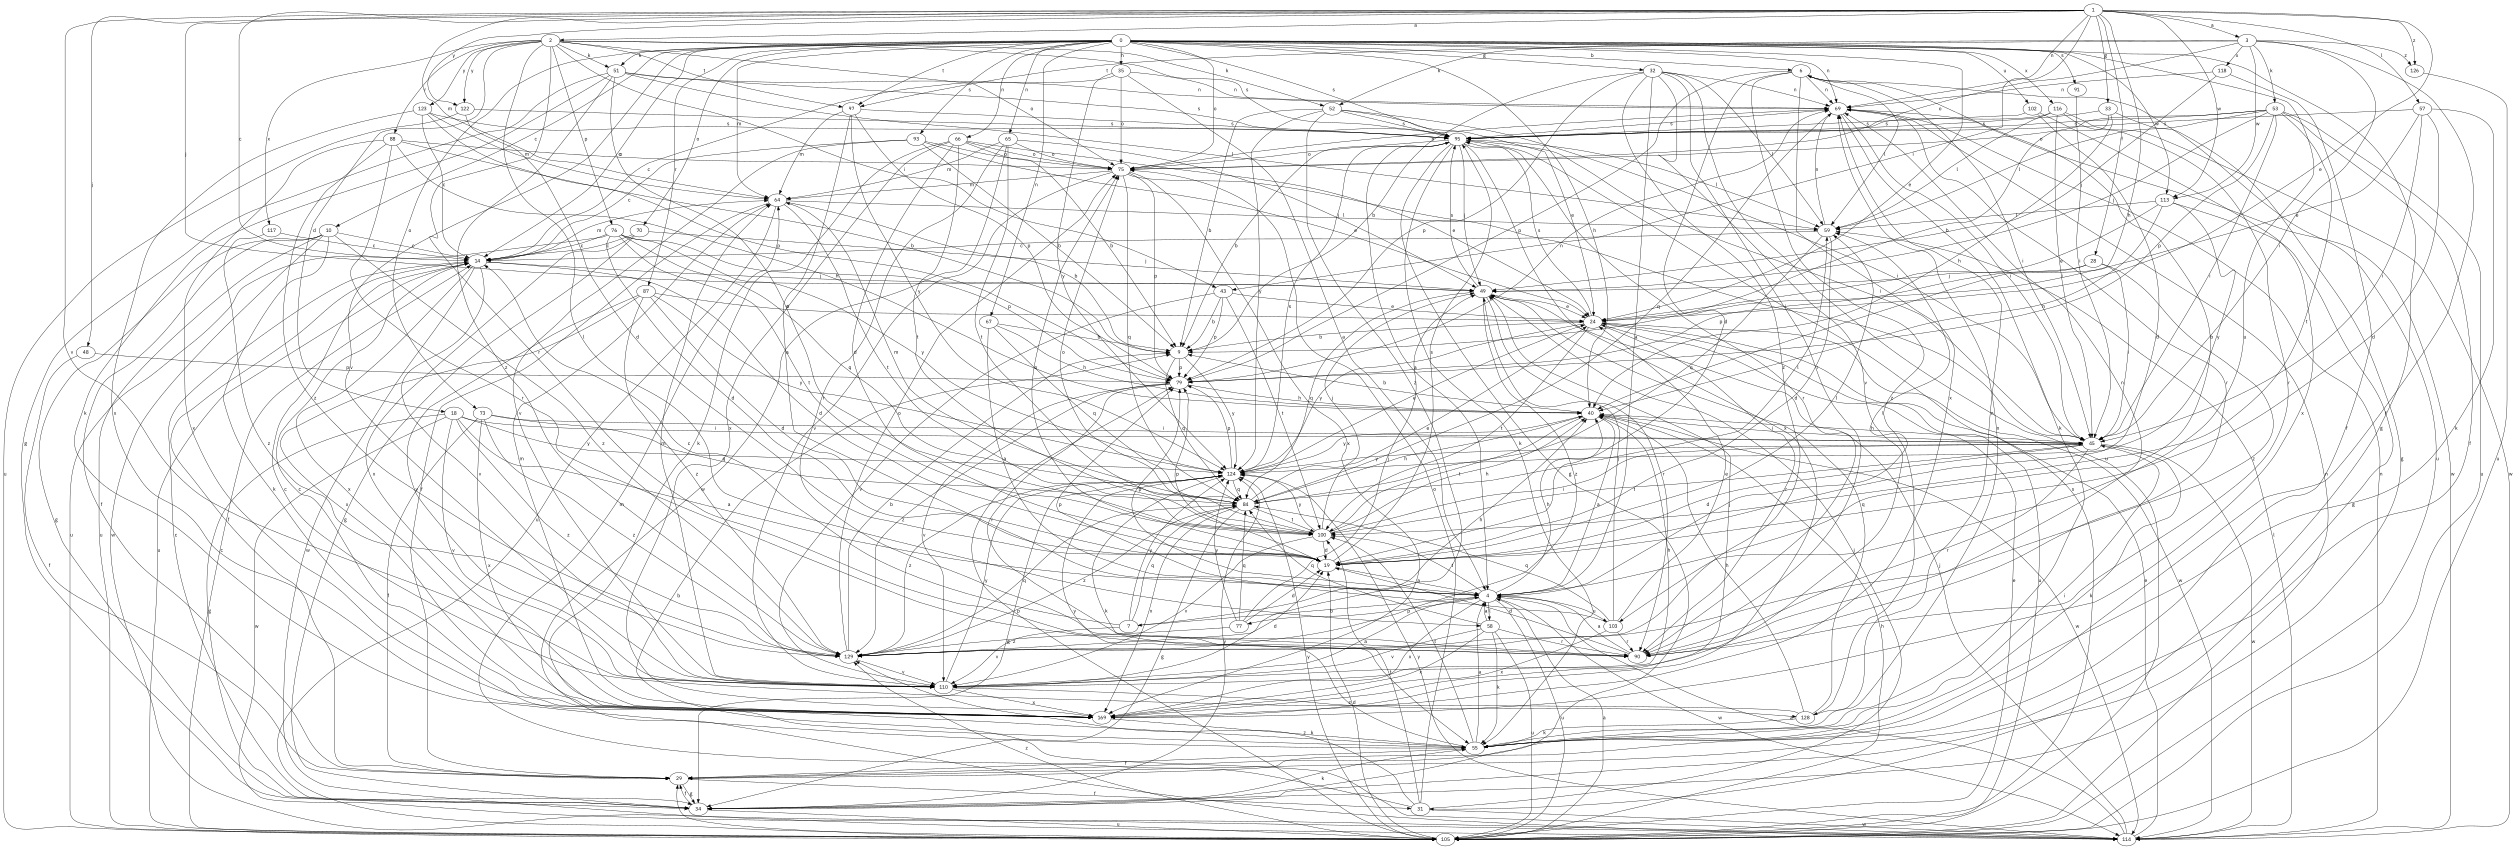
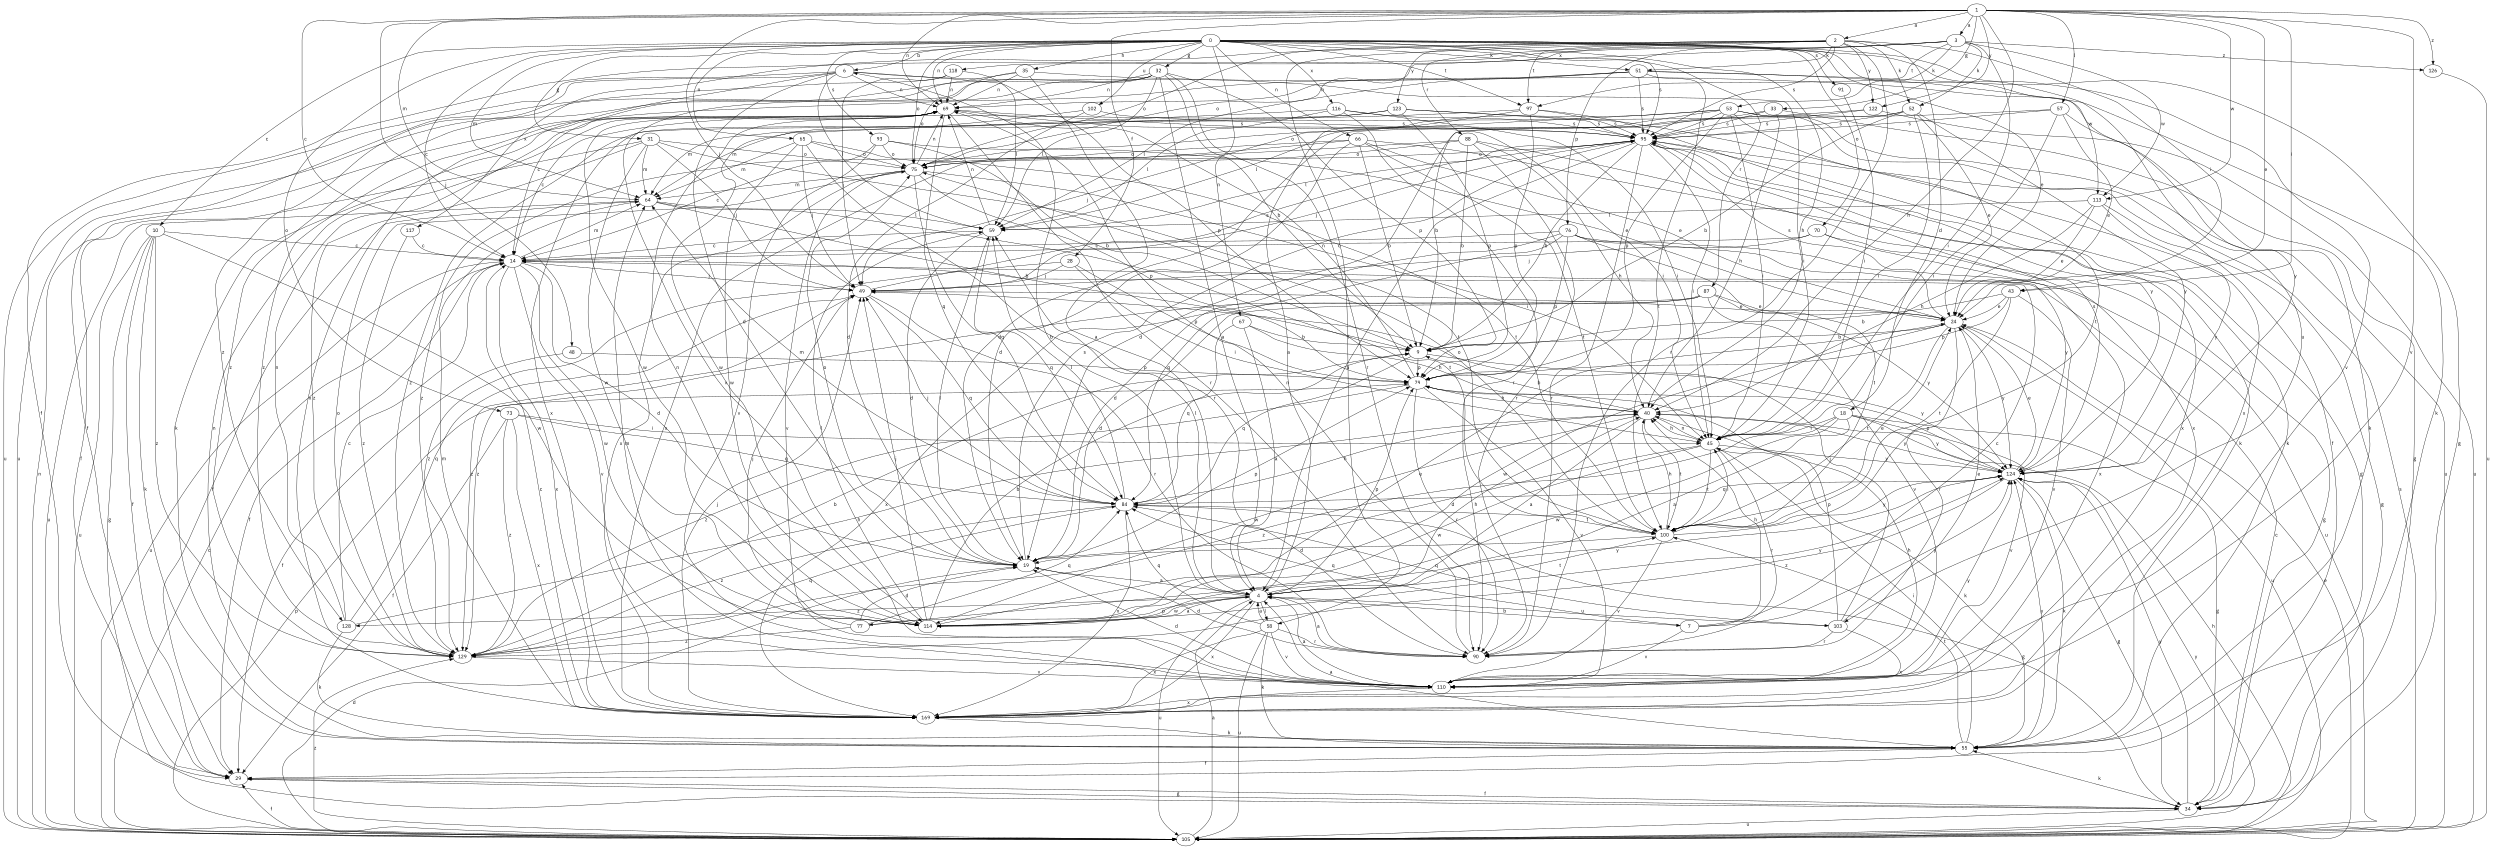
none -> (1016, 131)
(1772, 429) -> (1683, 429)
(1436, 708) -> (827, 610)
(1048, 794) -> (82, 258)
